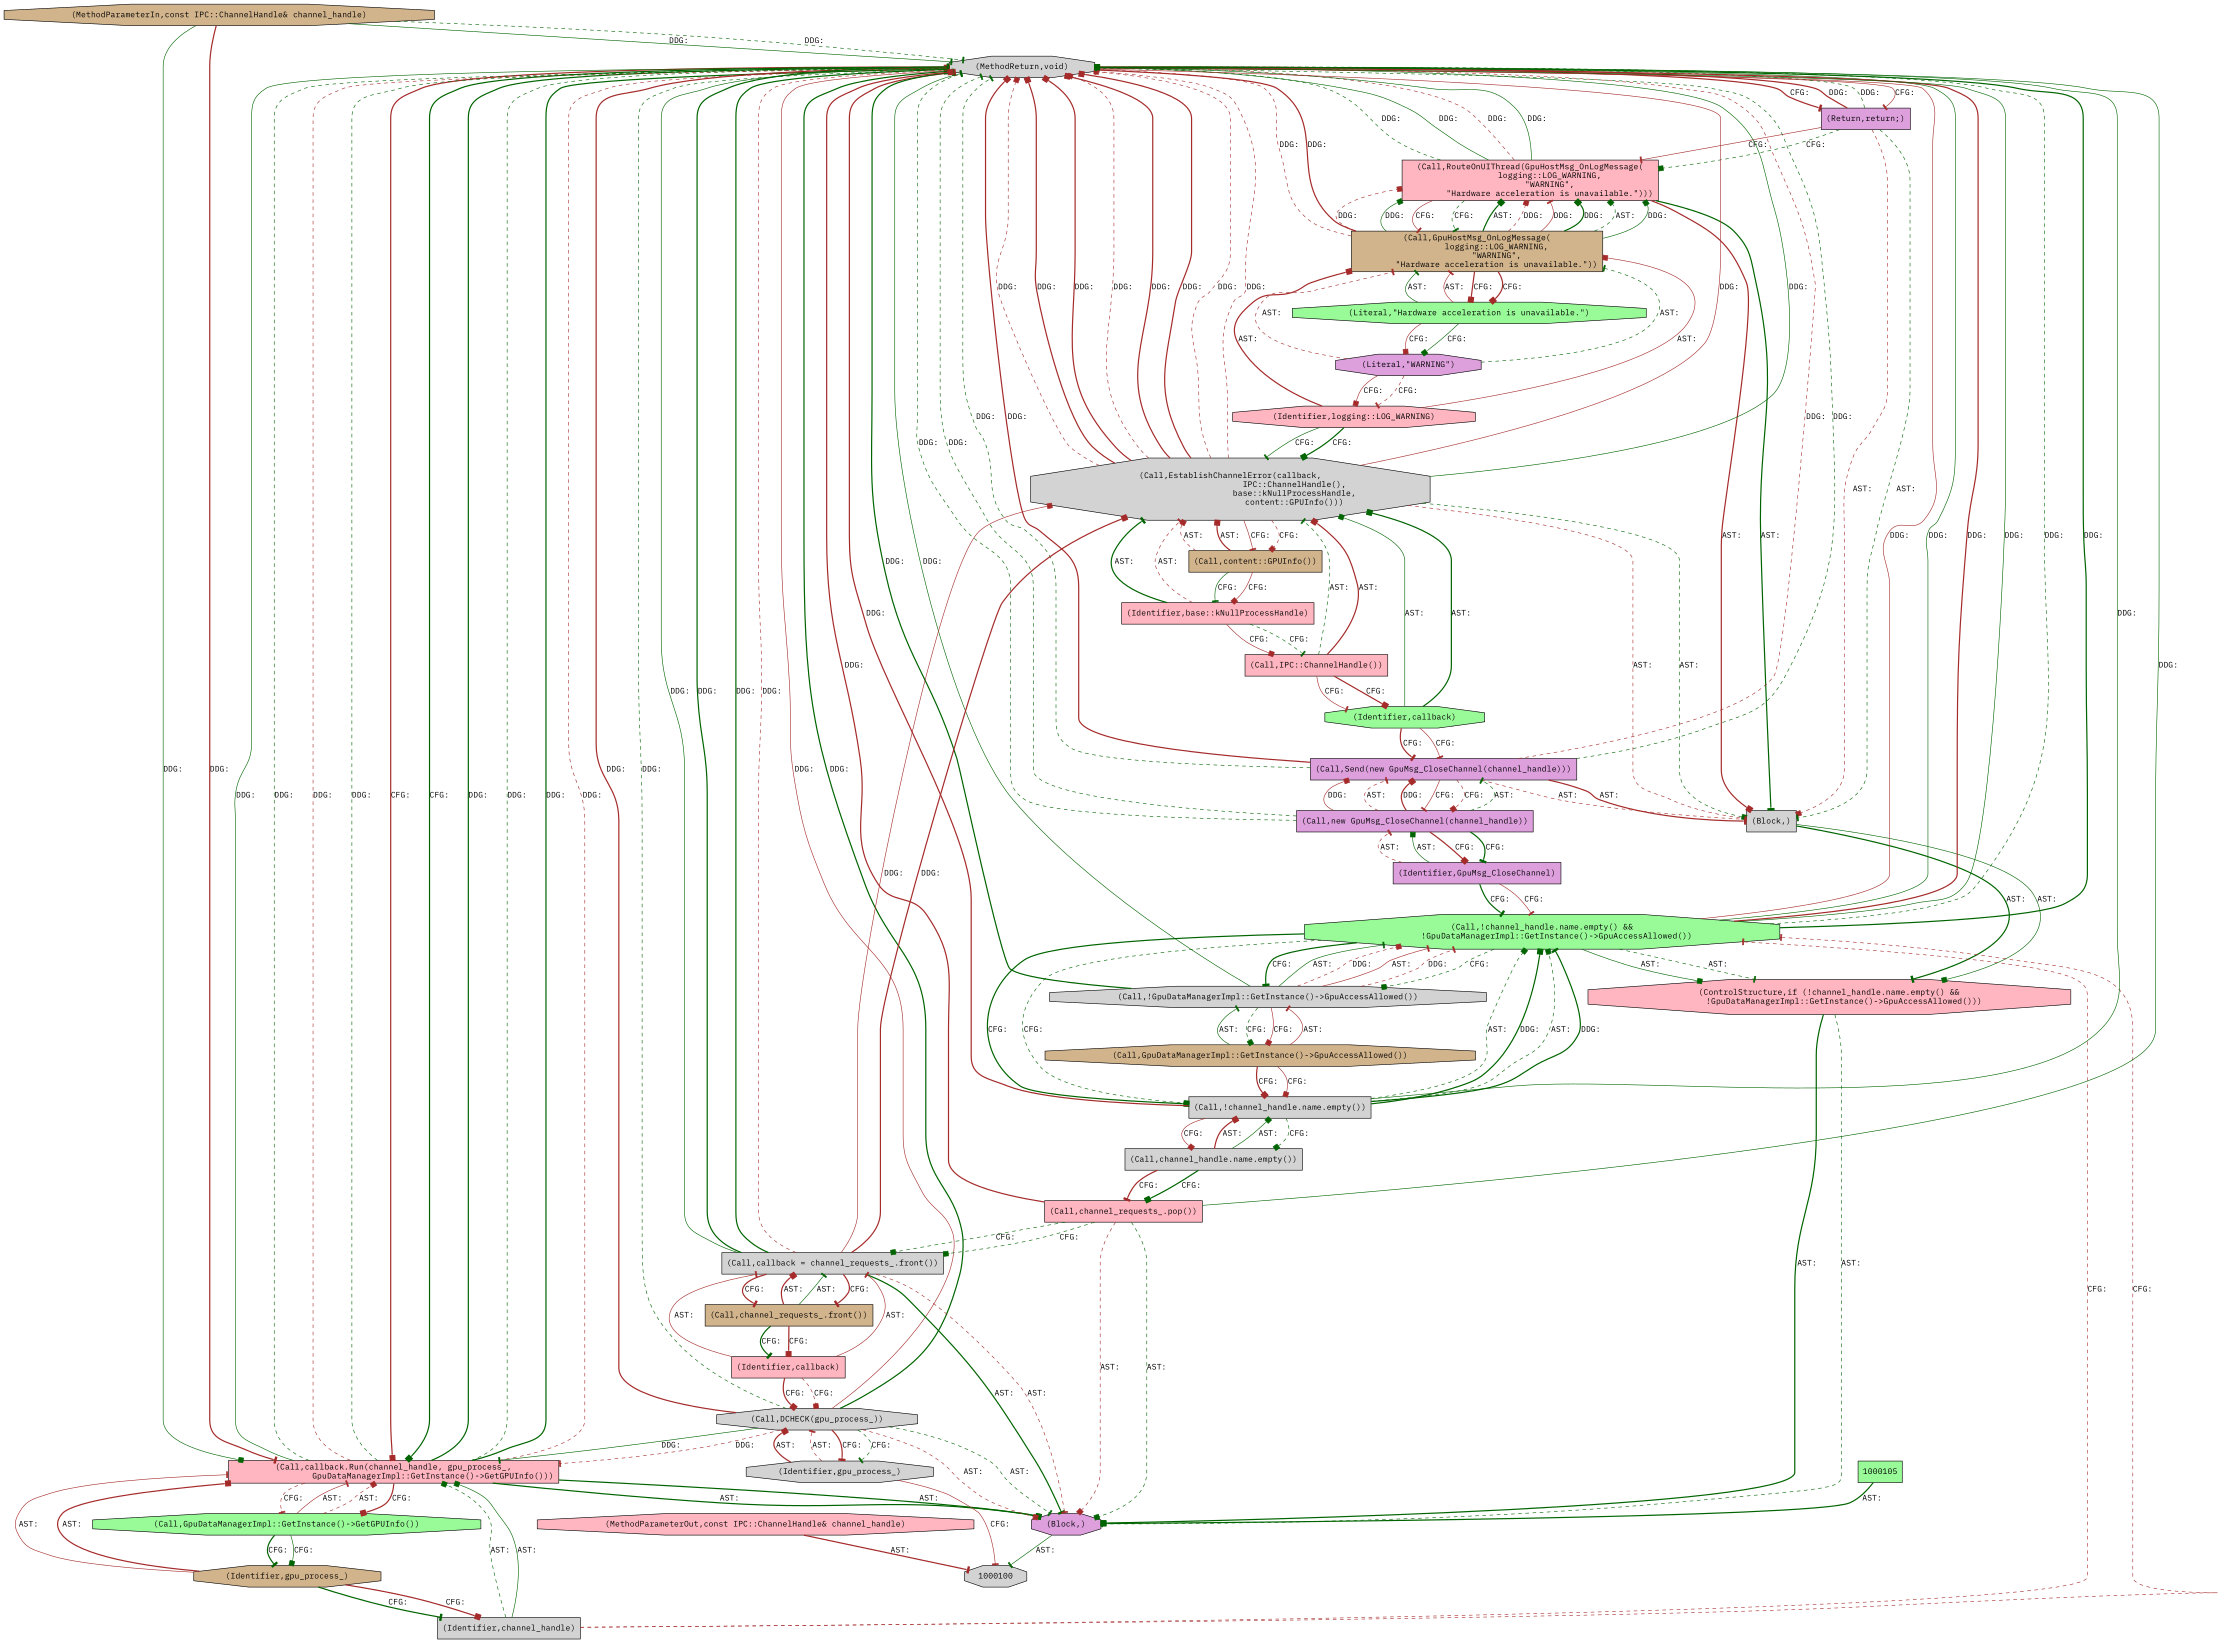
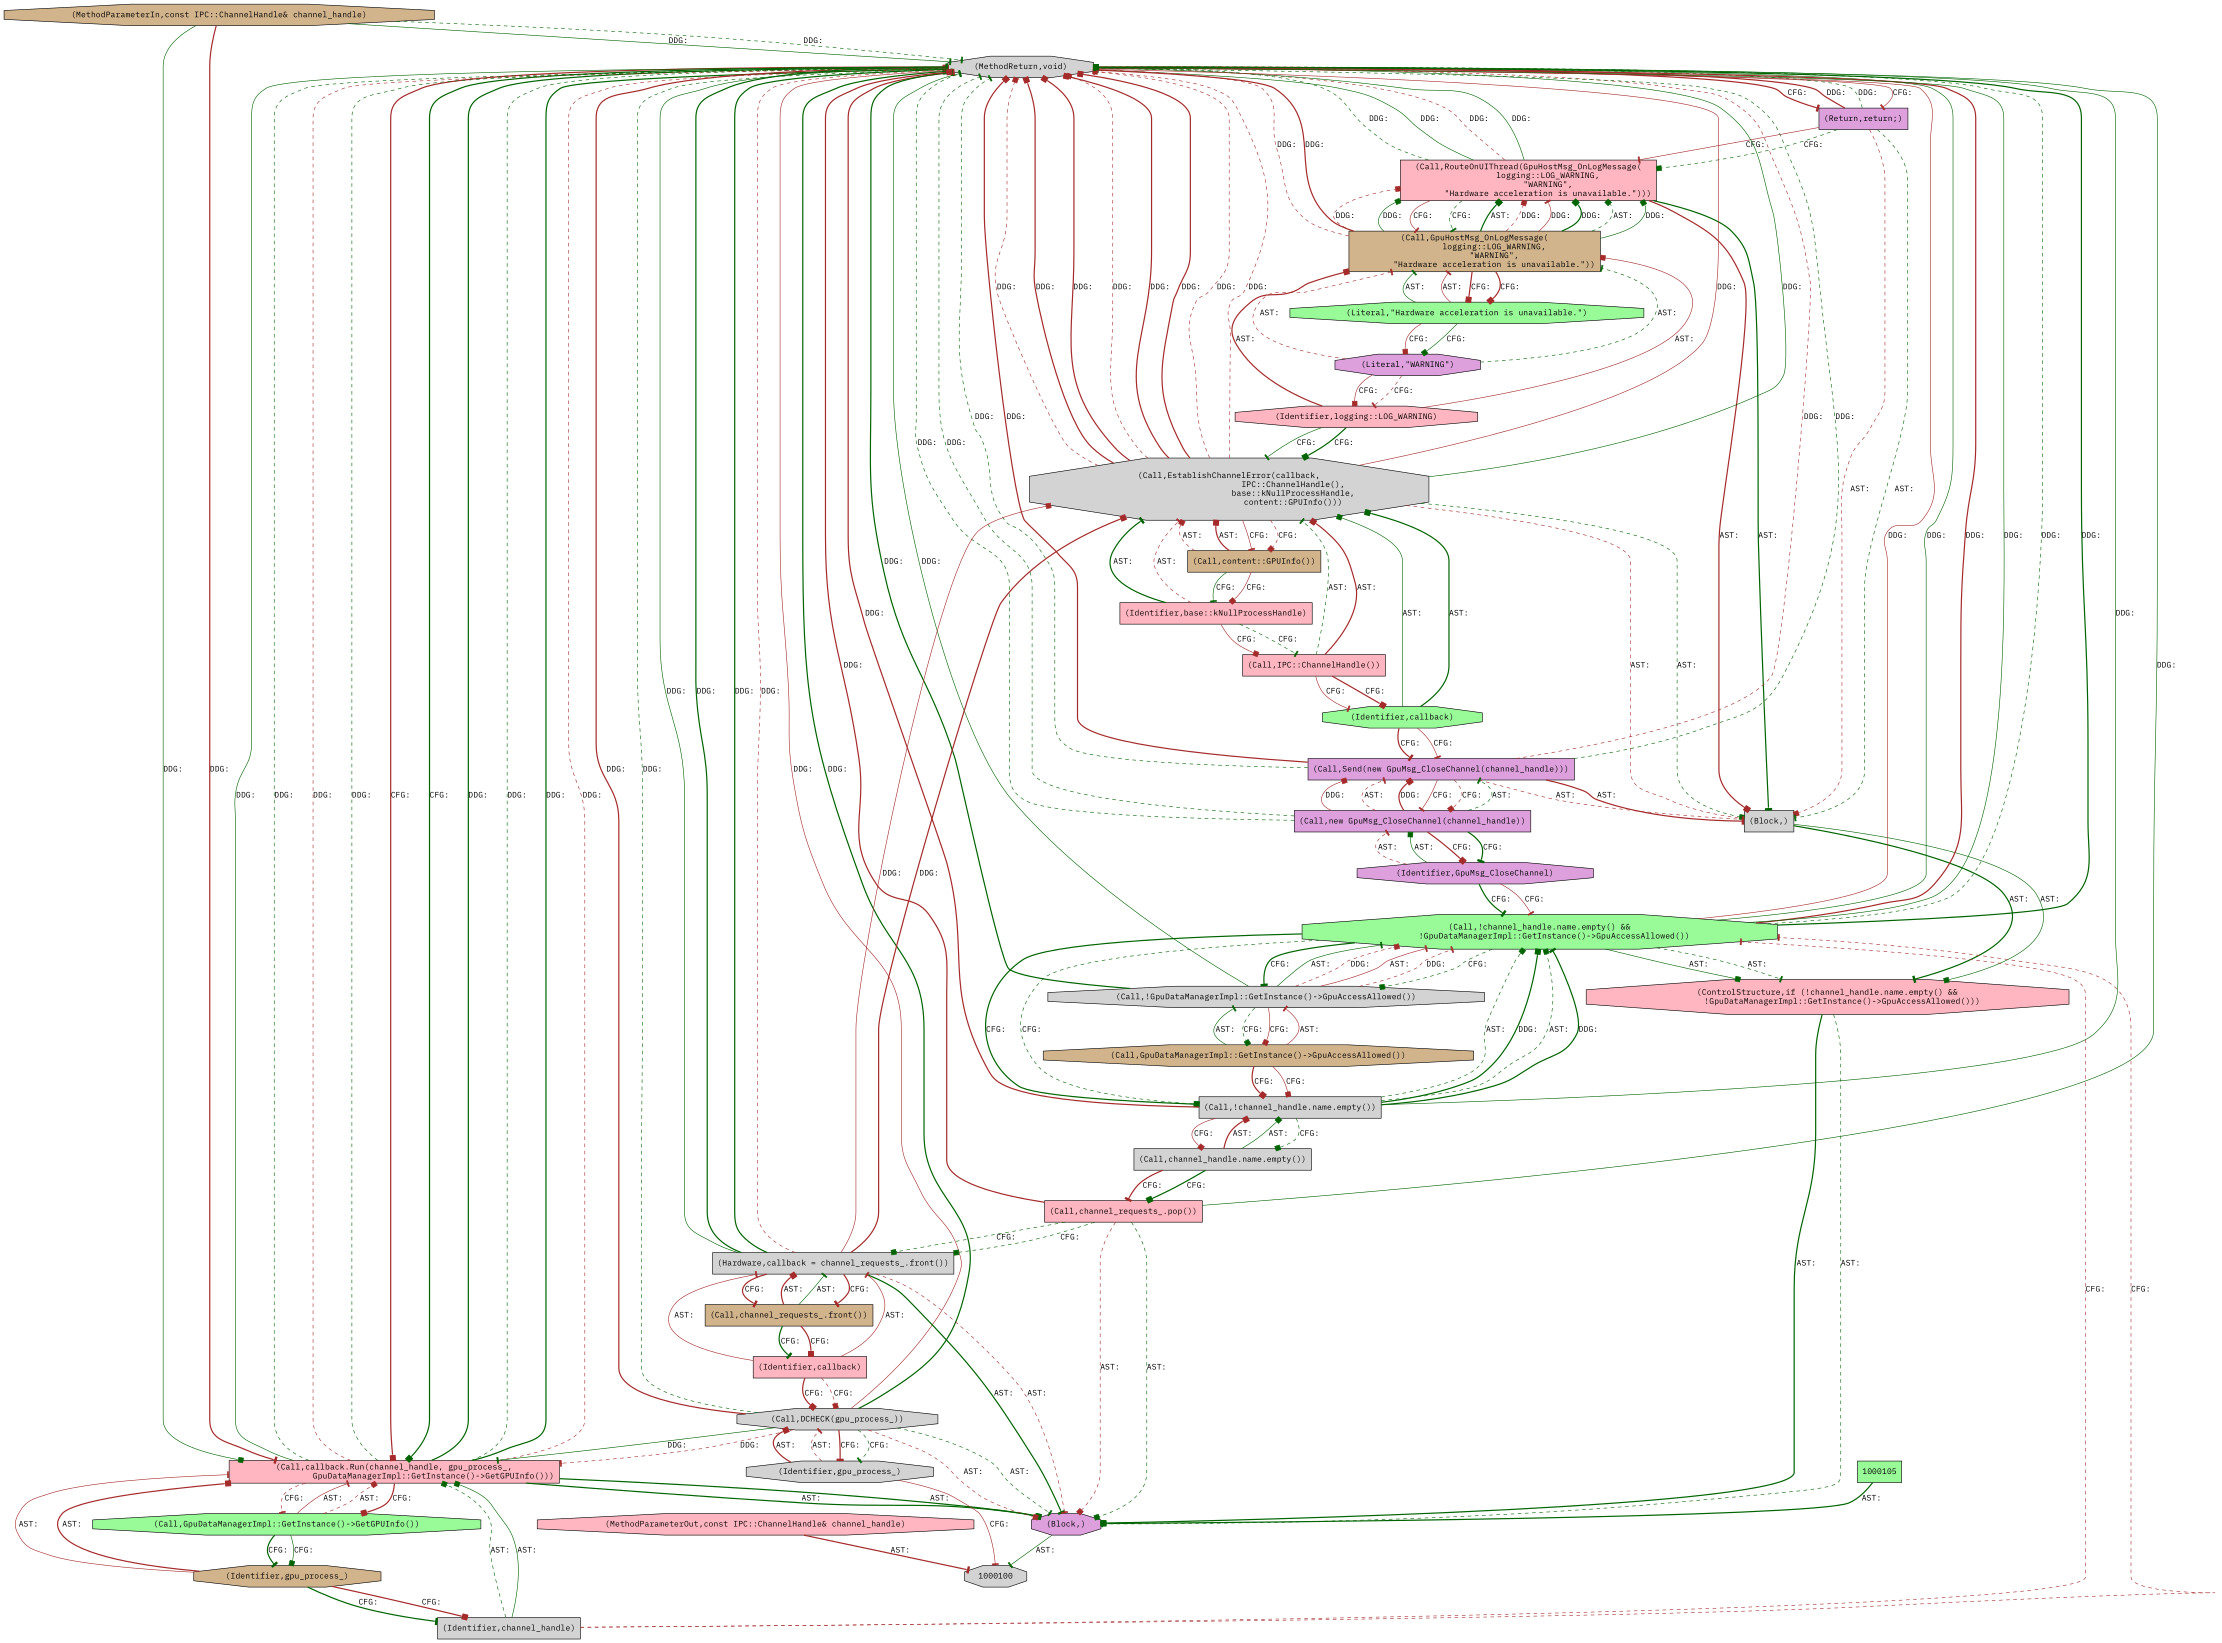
(1477, 873) -> (1475, 873)
(833, 1263) -> (833, 1263)
